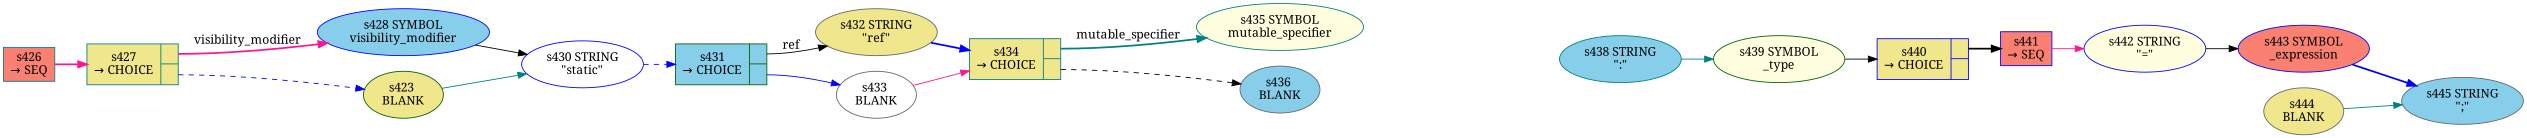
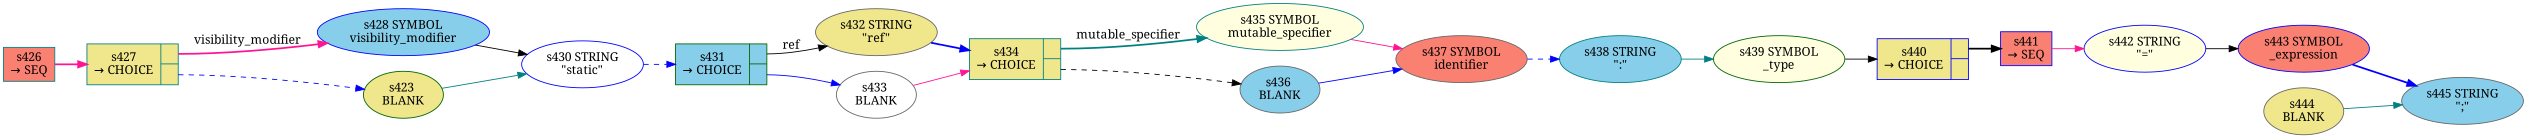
none -> (1462, 59)
